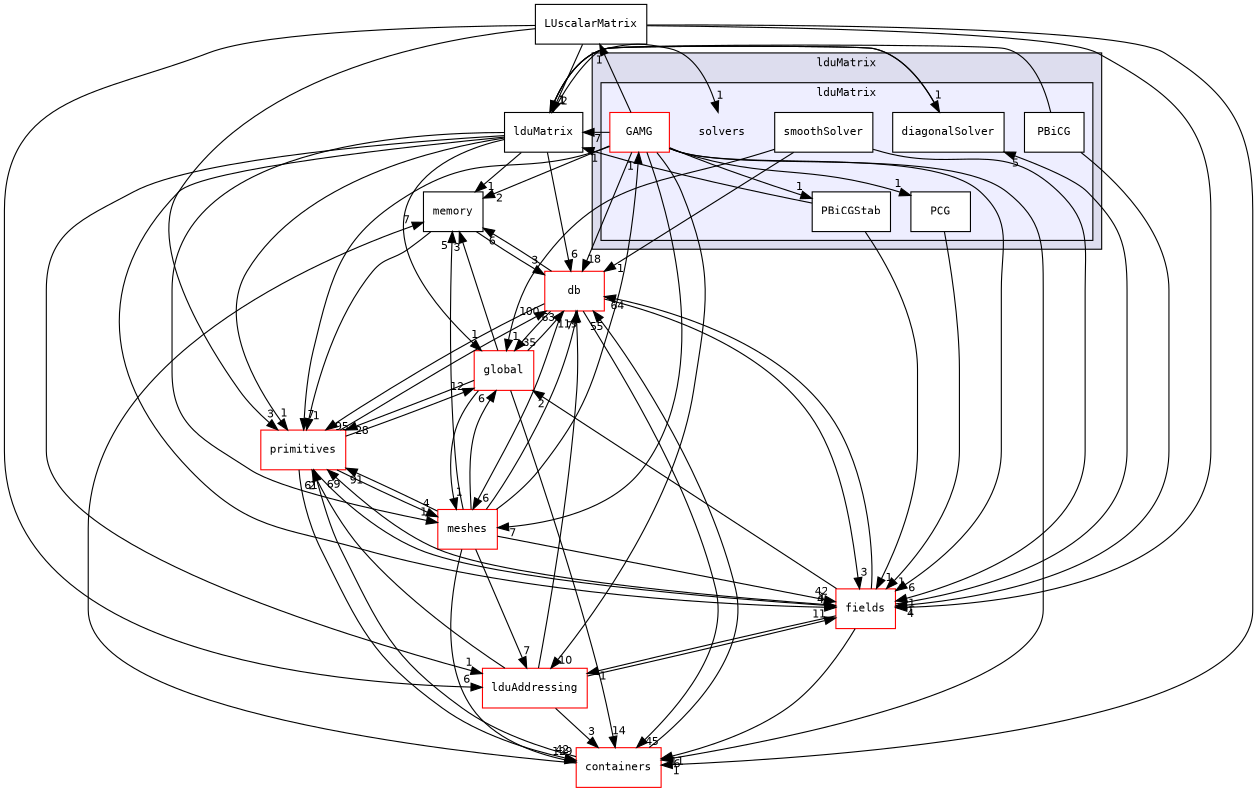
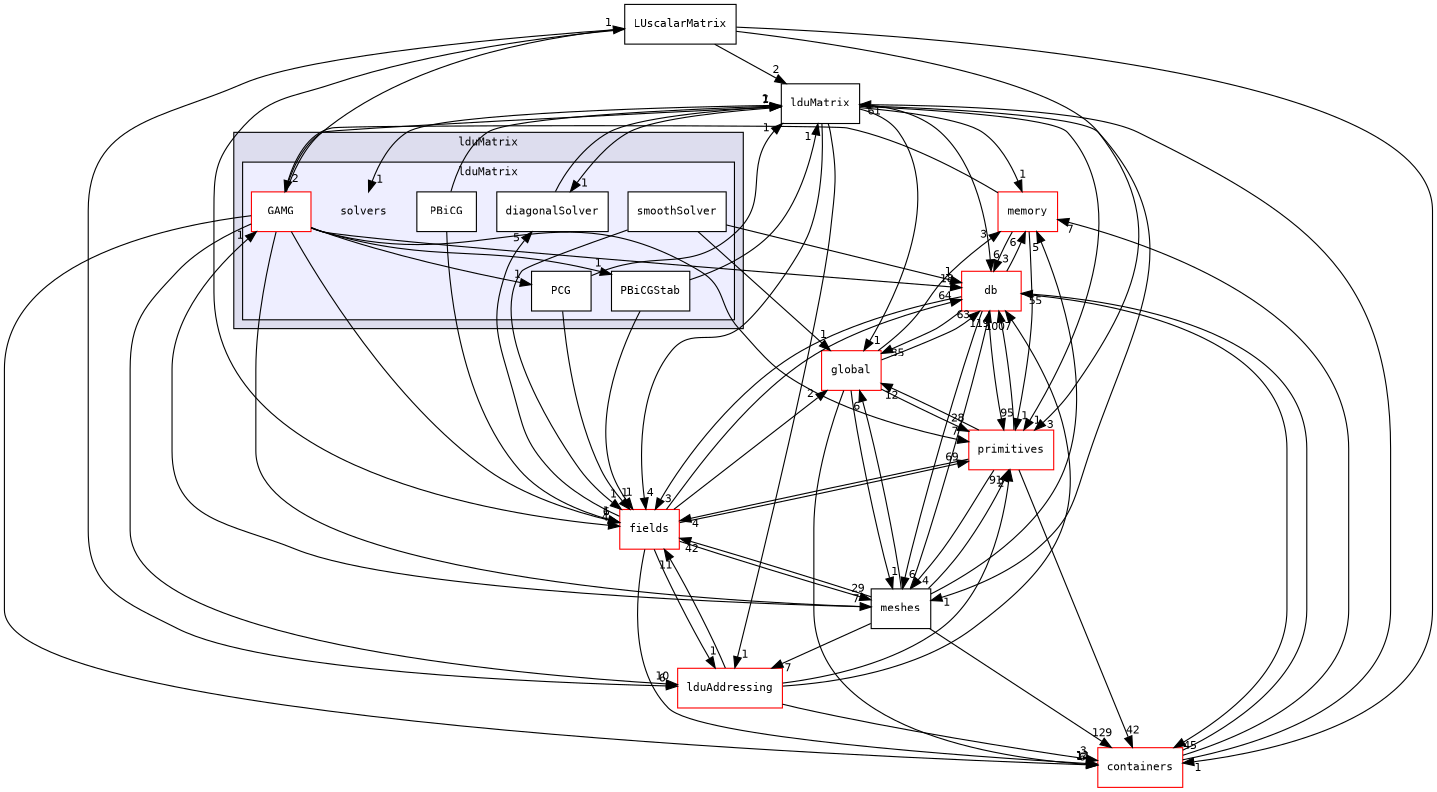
(557, 167) -> (598, 126)
(453, 212) -> (1028, 212)
none -> (724, 241)
(468, 529) -> (901, 609)
none -> (770, 570)
(412, 666) -> (1366, 318)
